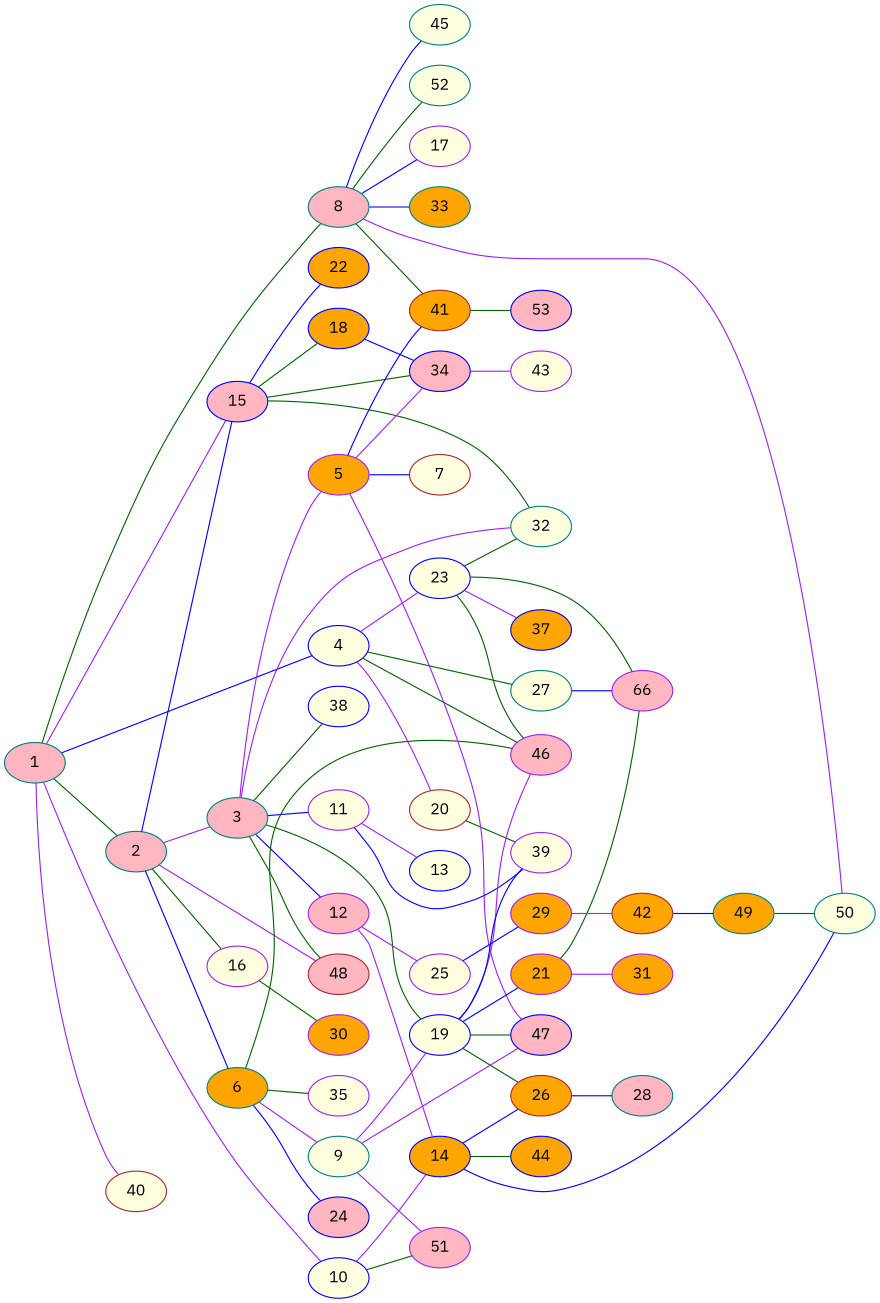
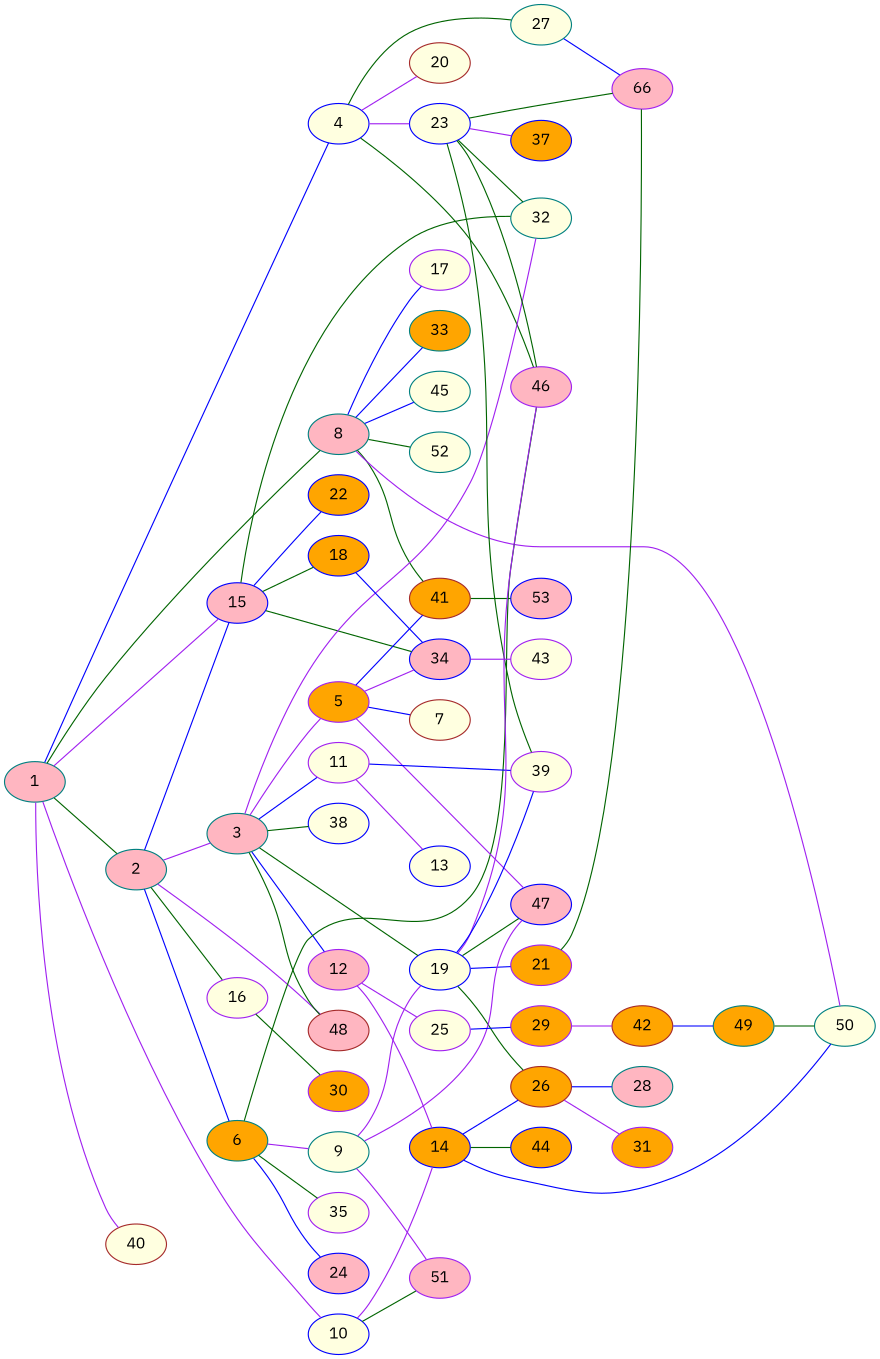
(491, 831) -> (487, 464)
(592, 974) -> (592, 1117)
